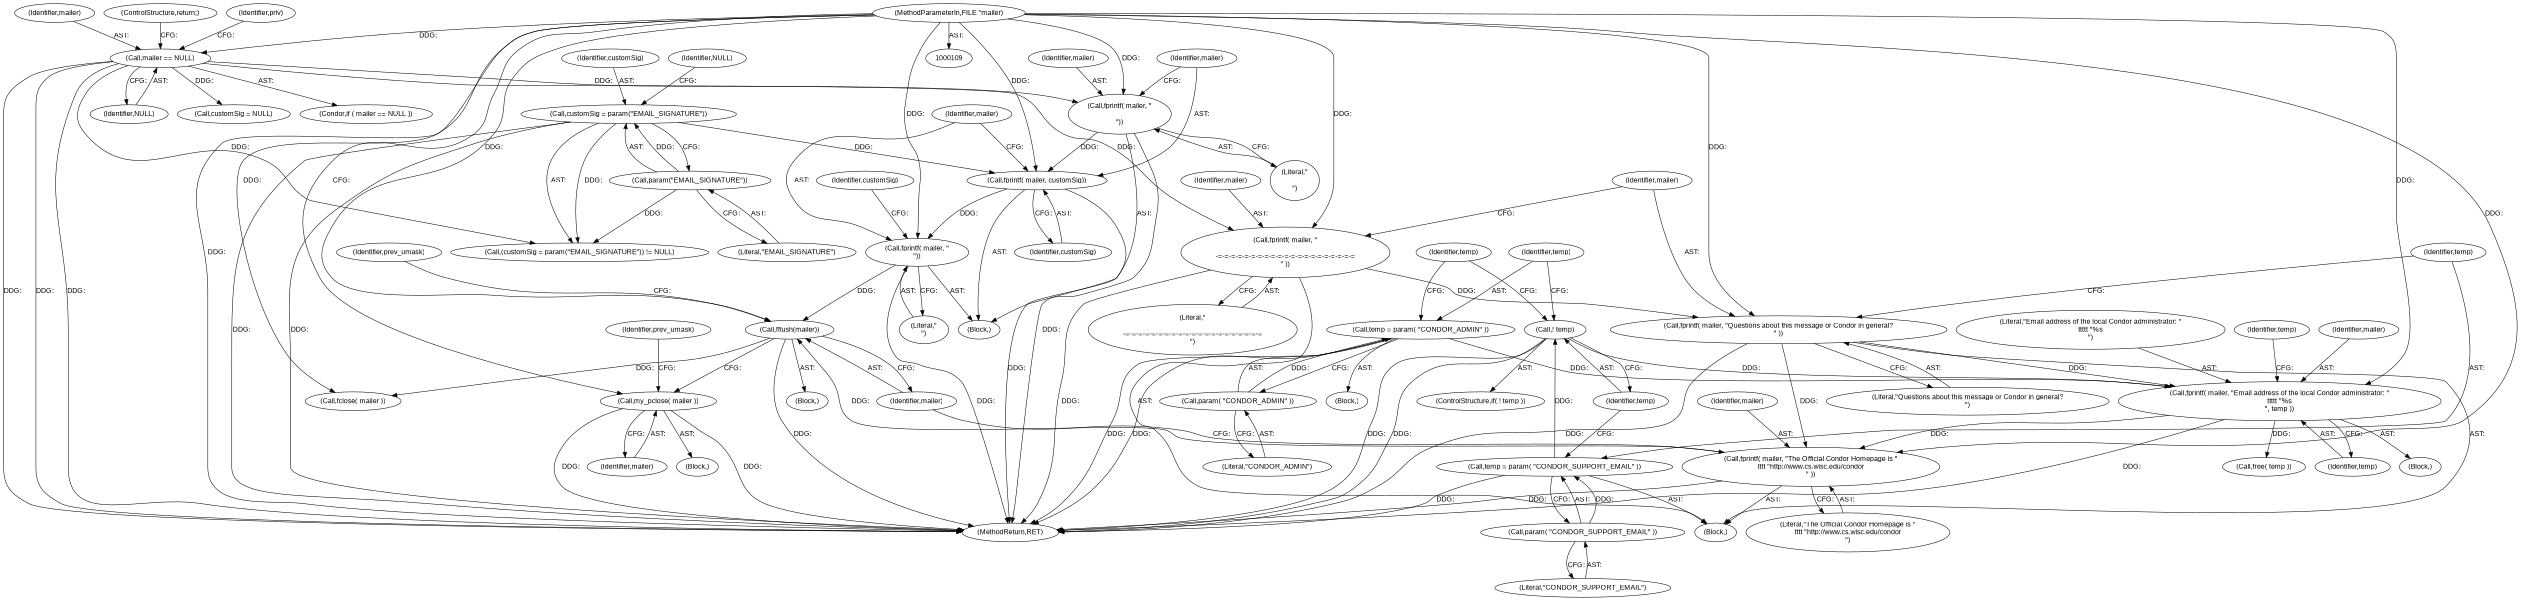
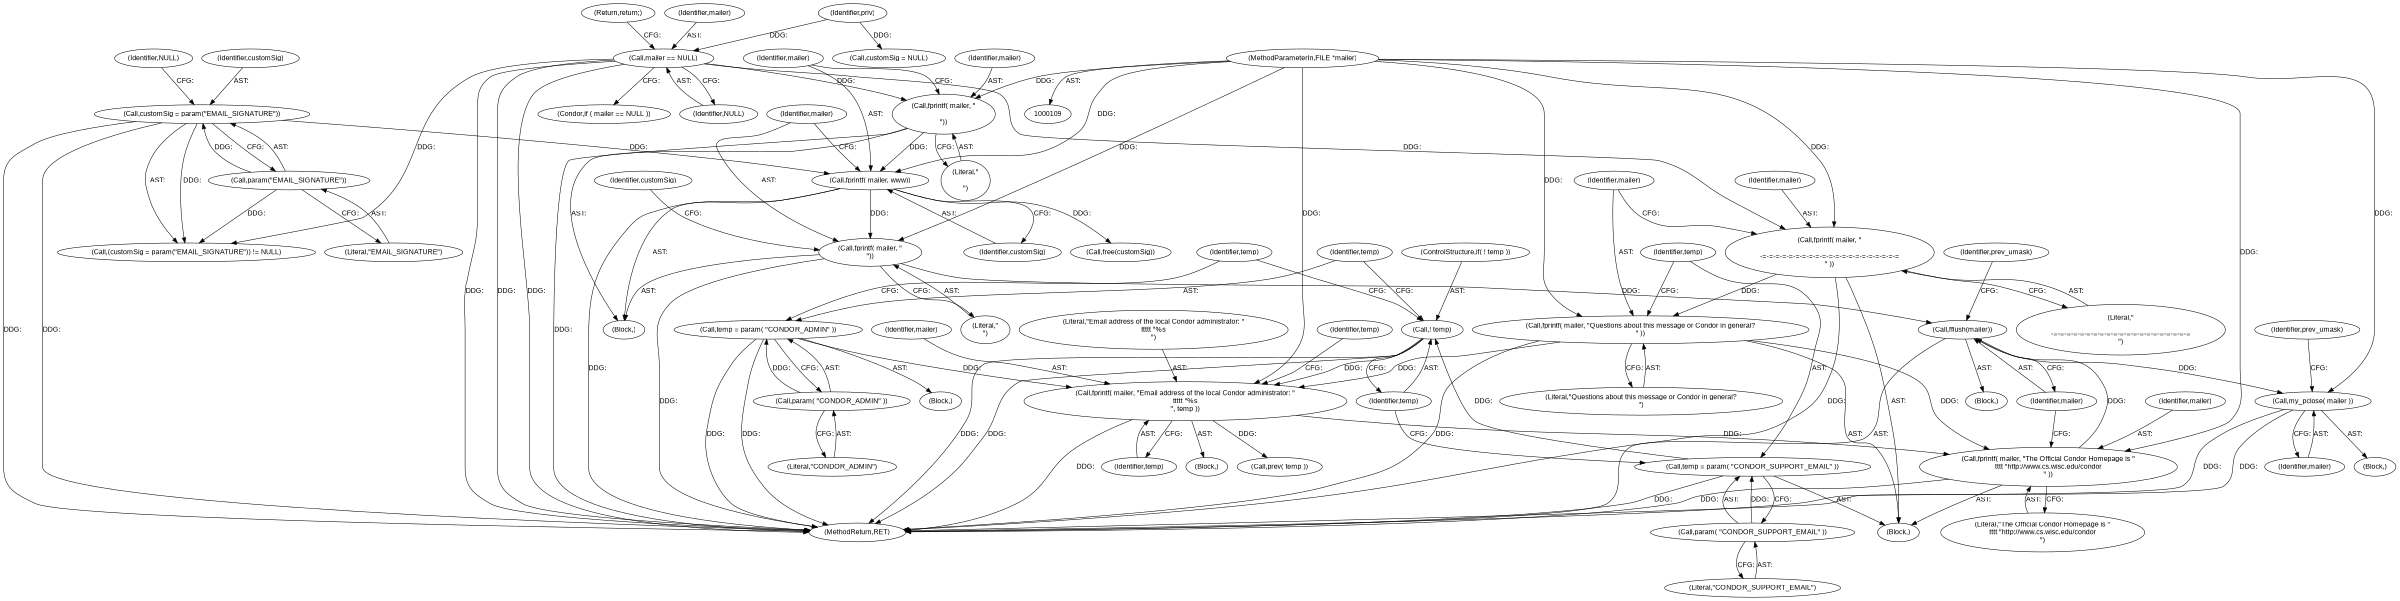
(160, 13) -> (618, 13)
(540, 25) -> none
(227, 36) -> (780, 36)
(267, 81) -> (652, 81)
(195, 85) -> (869, 34)
(342, 181) -> (2385, 214)
(1037, 181) -> (870, 181)
(381, 185) -> none
none -> (1121, 252)
(208, 334) -> none
(1520, 363) -> (1449, 290)
(734, 368) -> (2189, 368)
(353, 401) -> none
(804, 434) -> (1882, 434)
(2264, 467) -> (1280, 467)
